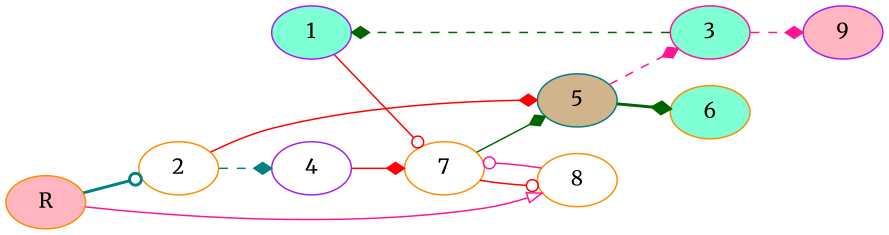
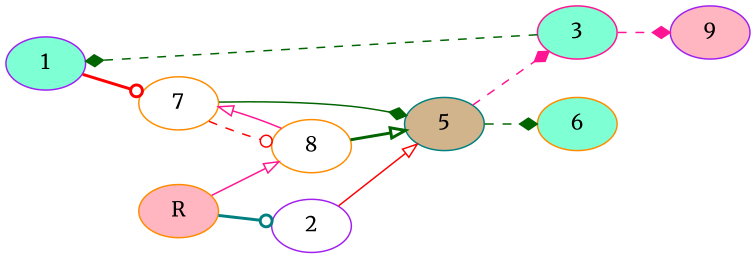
(374, 96) -> (107, 82)
(635, 105) -> (502, 124)
(362, 112) -> (372, 180)
none -> (371, 136)
(518, 165) -> (257, 119)
(179, 168) -> (312, 226)
(312, 168) -> none
(503, 183) -> (234, 131)
